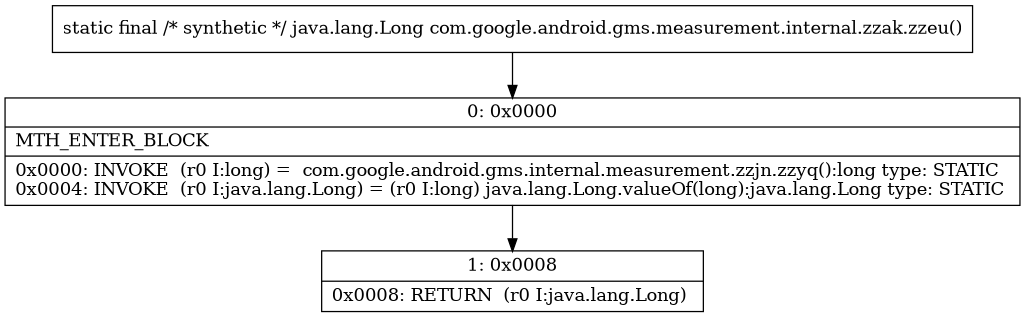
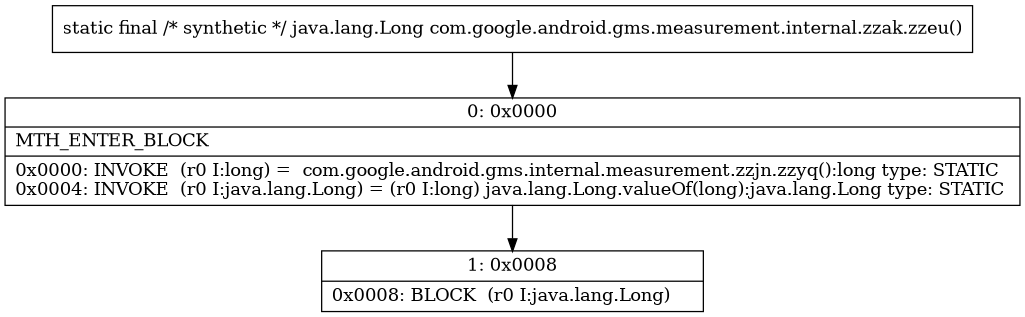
(513, 296) -> (504, 296)
